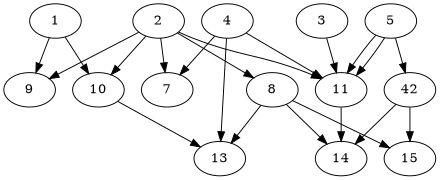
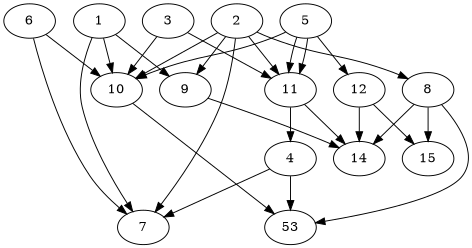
none -> (30, 21)
none -> (146, 51)
(280, 53) -> (290, 120)
none -> (202, 58)
(410, 90) -> (359, 90)
none -> (270, 120)
none -> (87, 124)
(220, 159) -> (290, 227)
